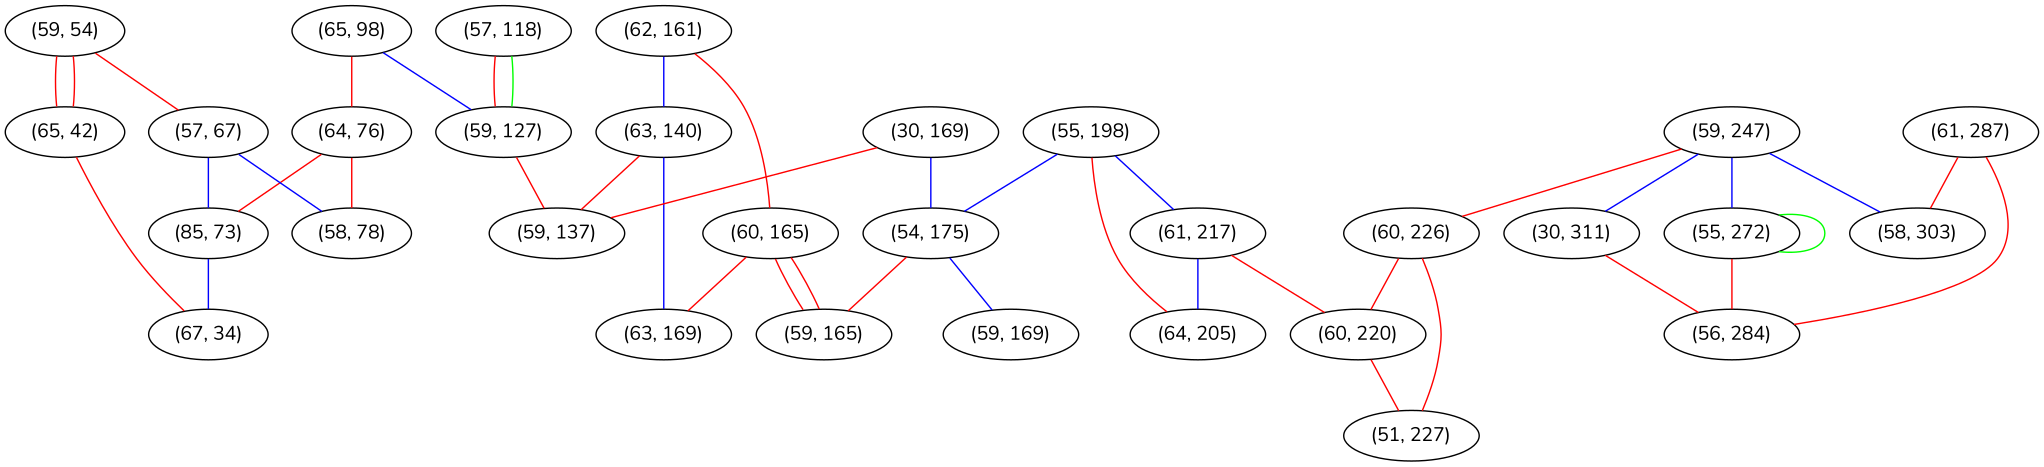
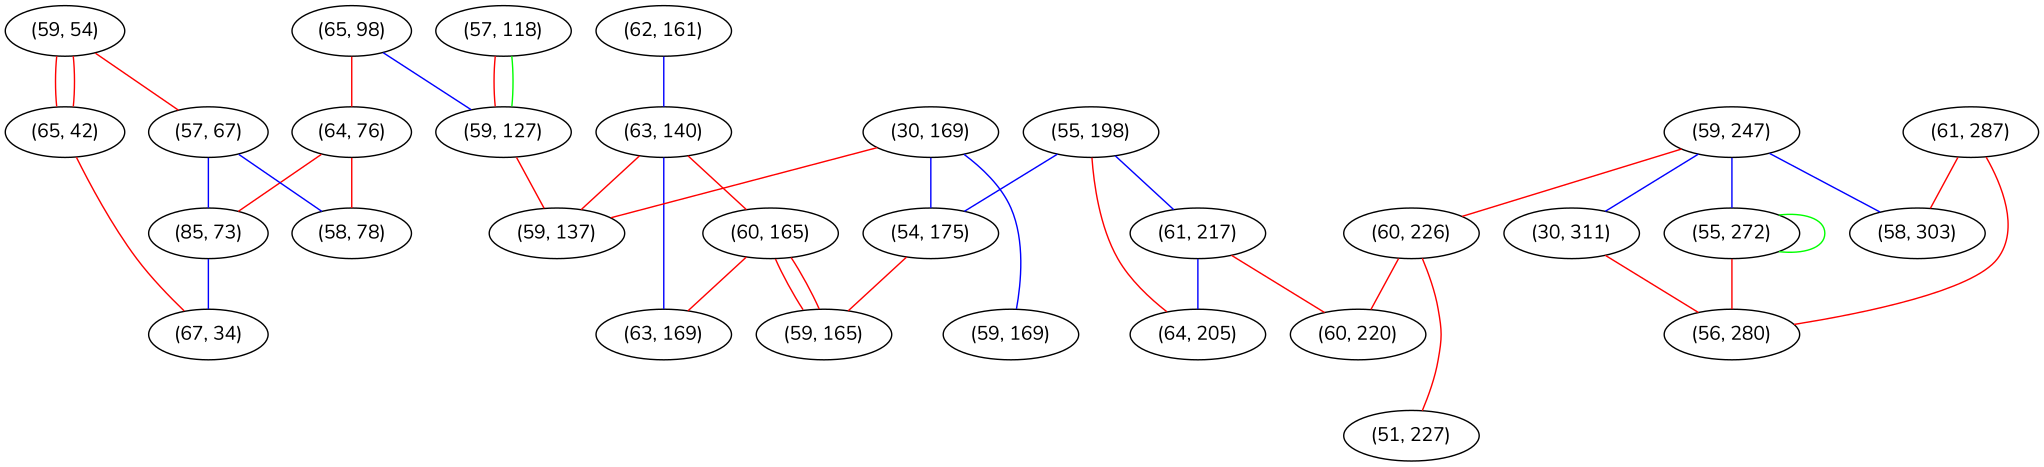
(751, 121) -> (714, 180)
(971, 284) -> (1016, 222)
(1732, 335) -> (1732, 335)
(1385, 385) -> none
